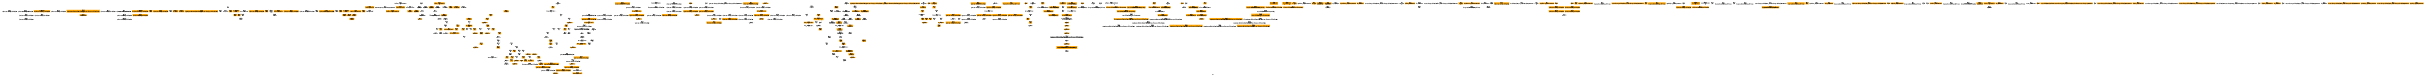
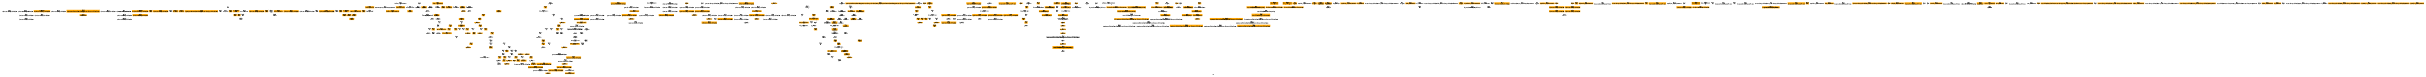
(1913, 3) -> (1913, 3)
(425, 7) -> none
